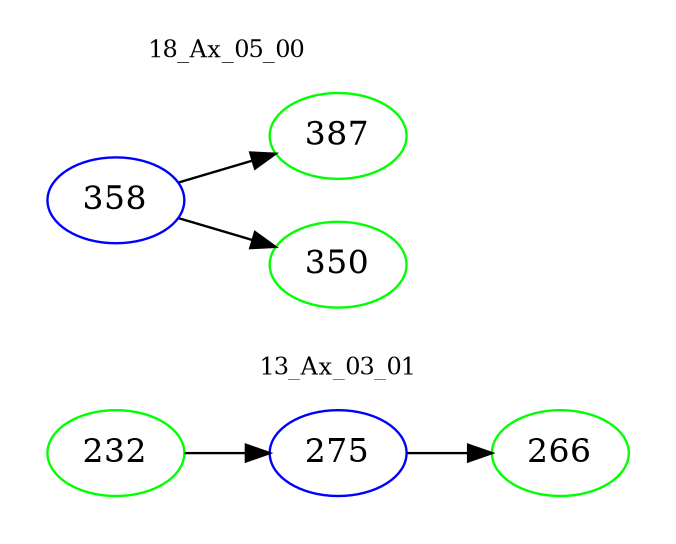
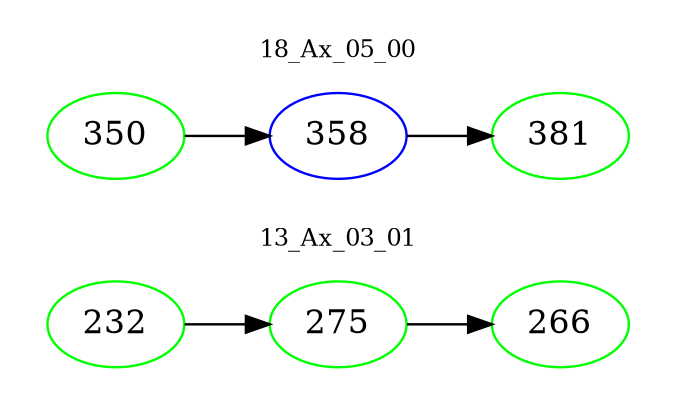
(338, 136) -> (560, 136)
(215, 229) -> (215, 136)
(338, 453) -> (338, 324)
